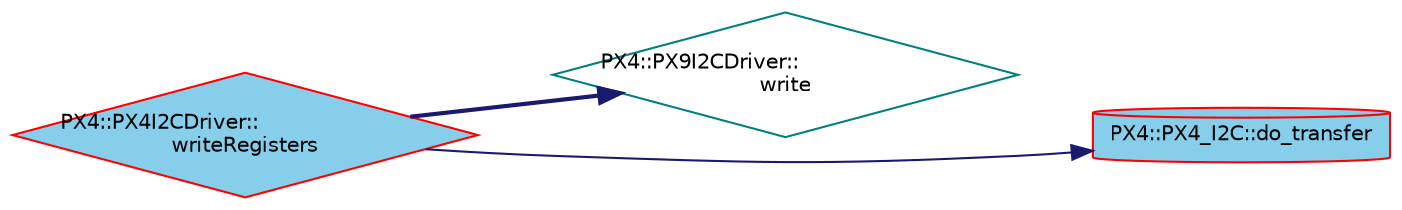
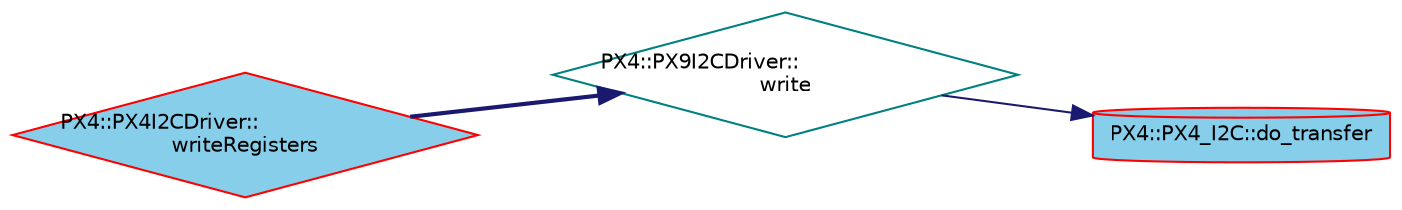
(749, 162) -> (1007, 104)
